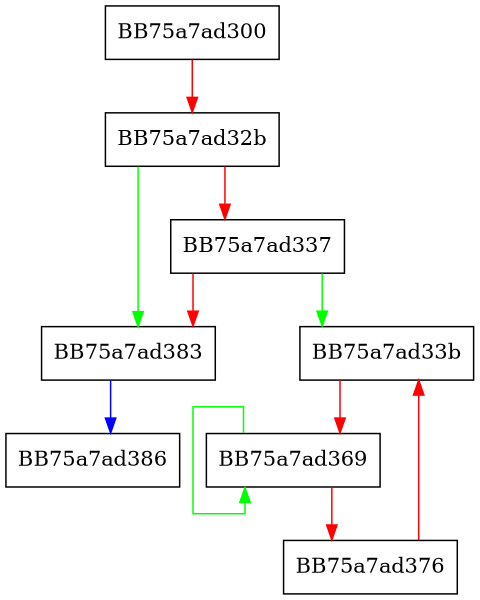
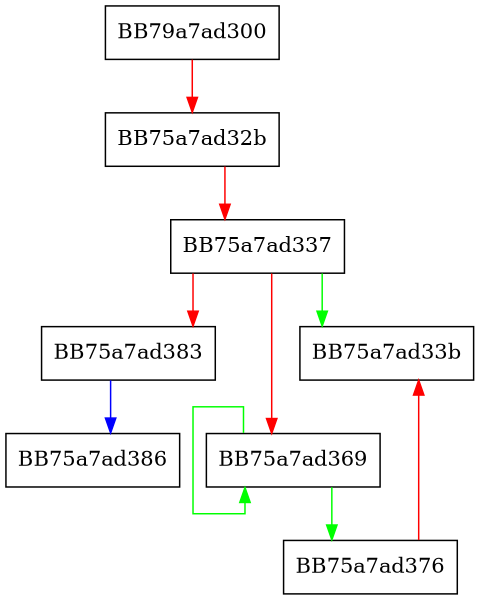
(192, 33) -> (192, 33)
(138, 239) -> none
(340, 399) -> (272, 346)
(332, 506) -> (332, 506)
